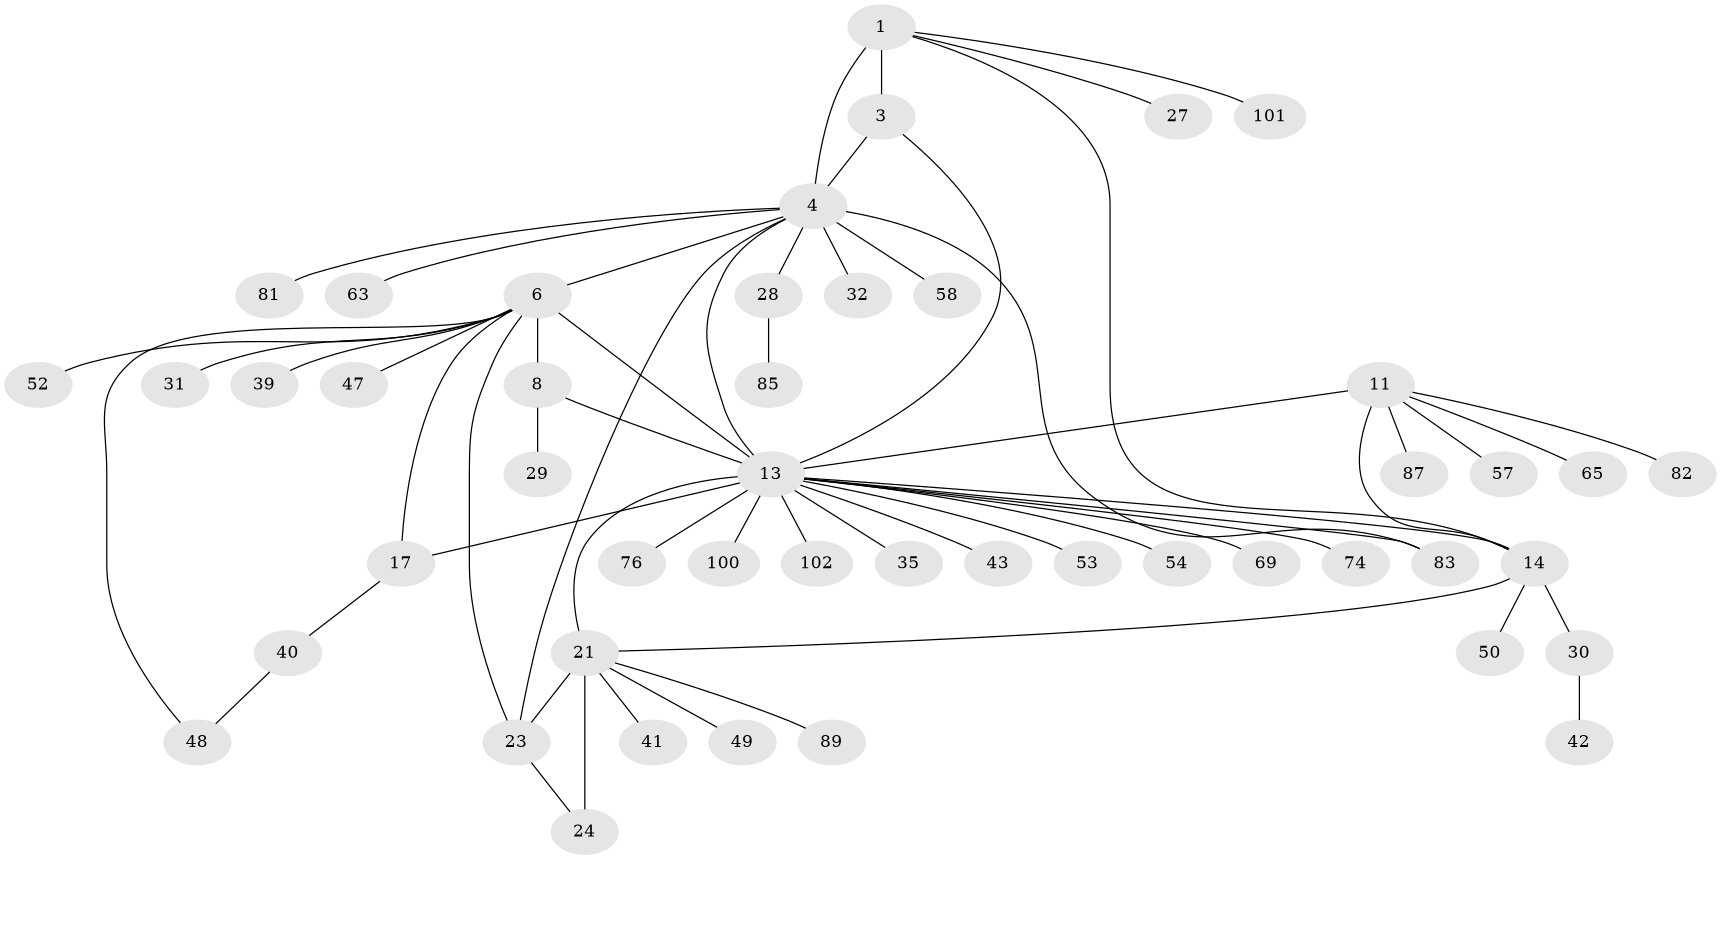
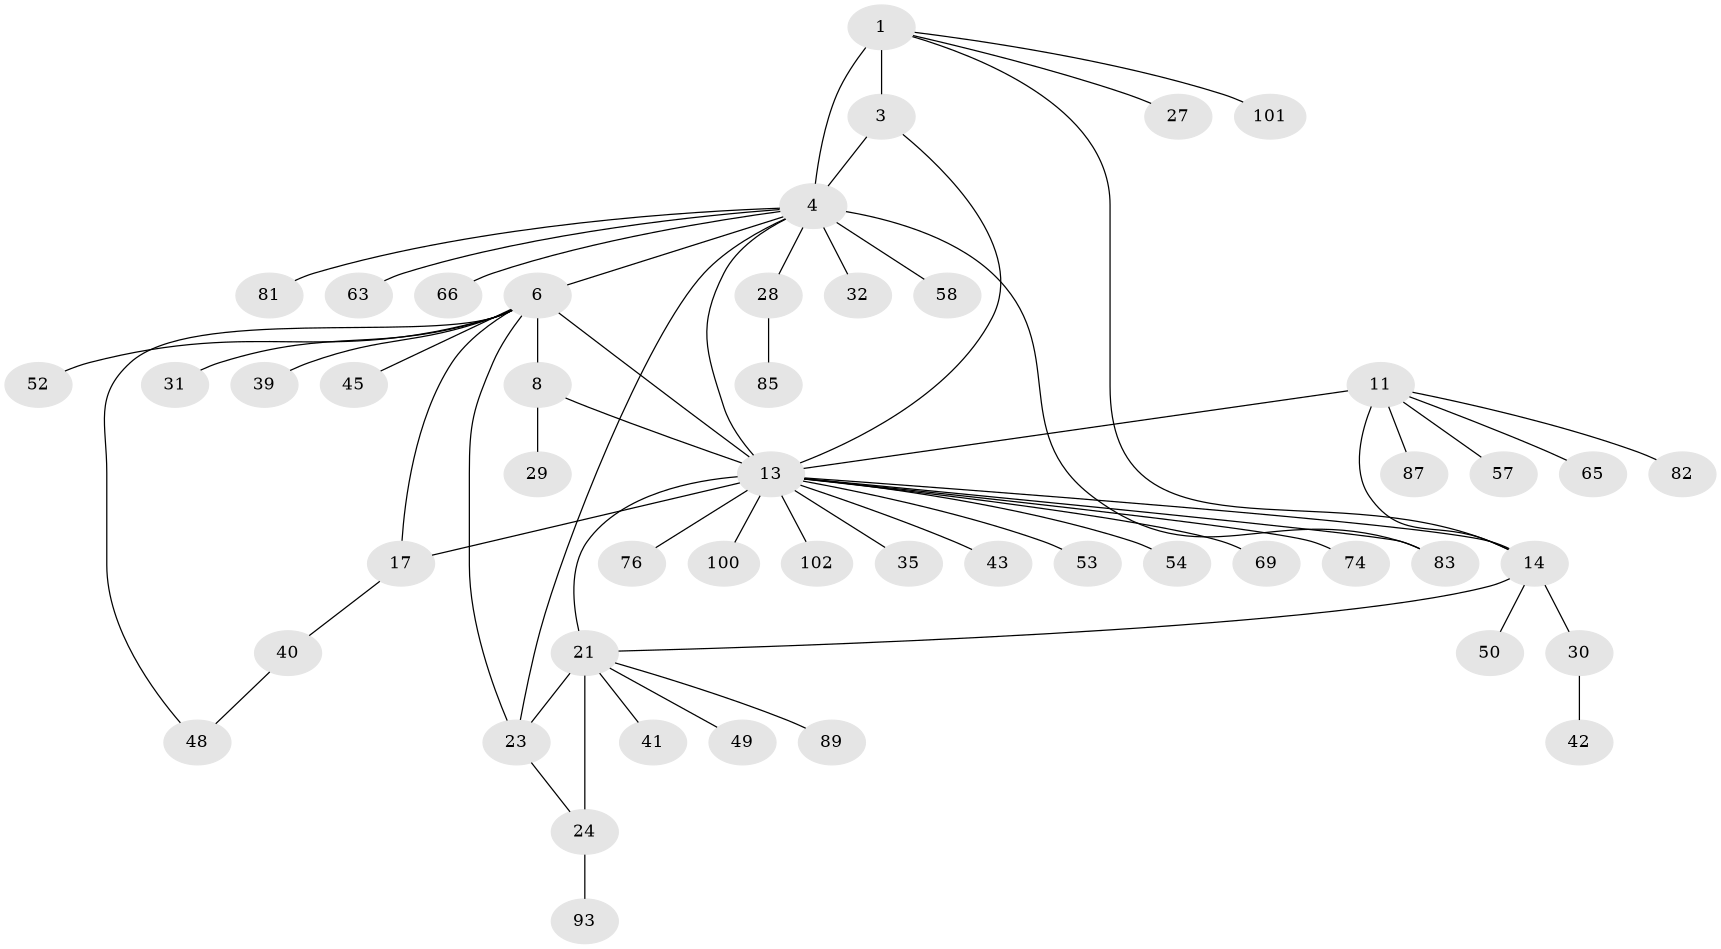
none -> (448, 296)
(354, 385) -> (354, 385)
none -> (585, 921)
